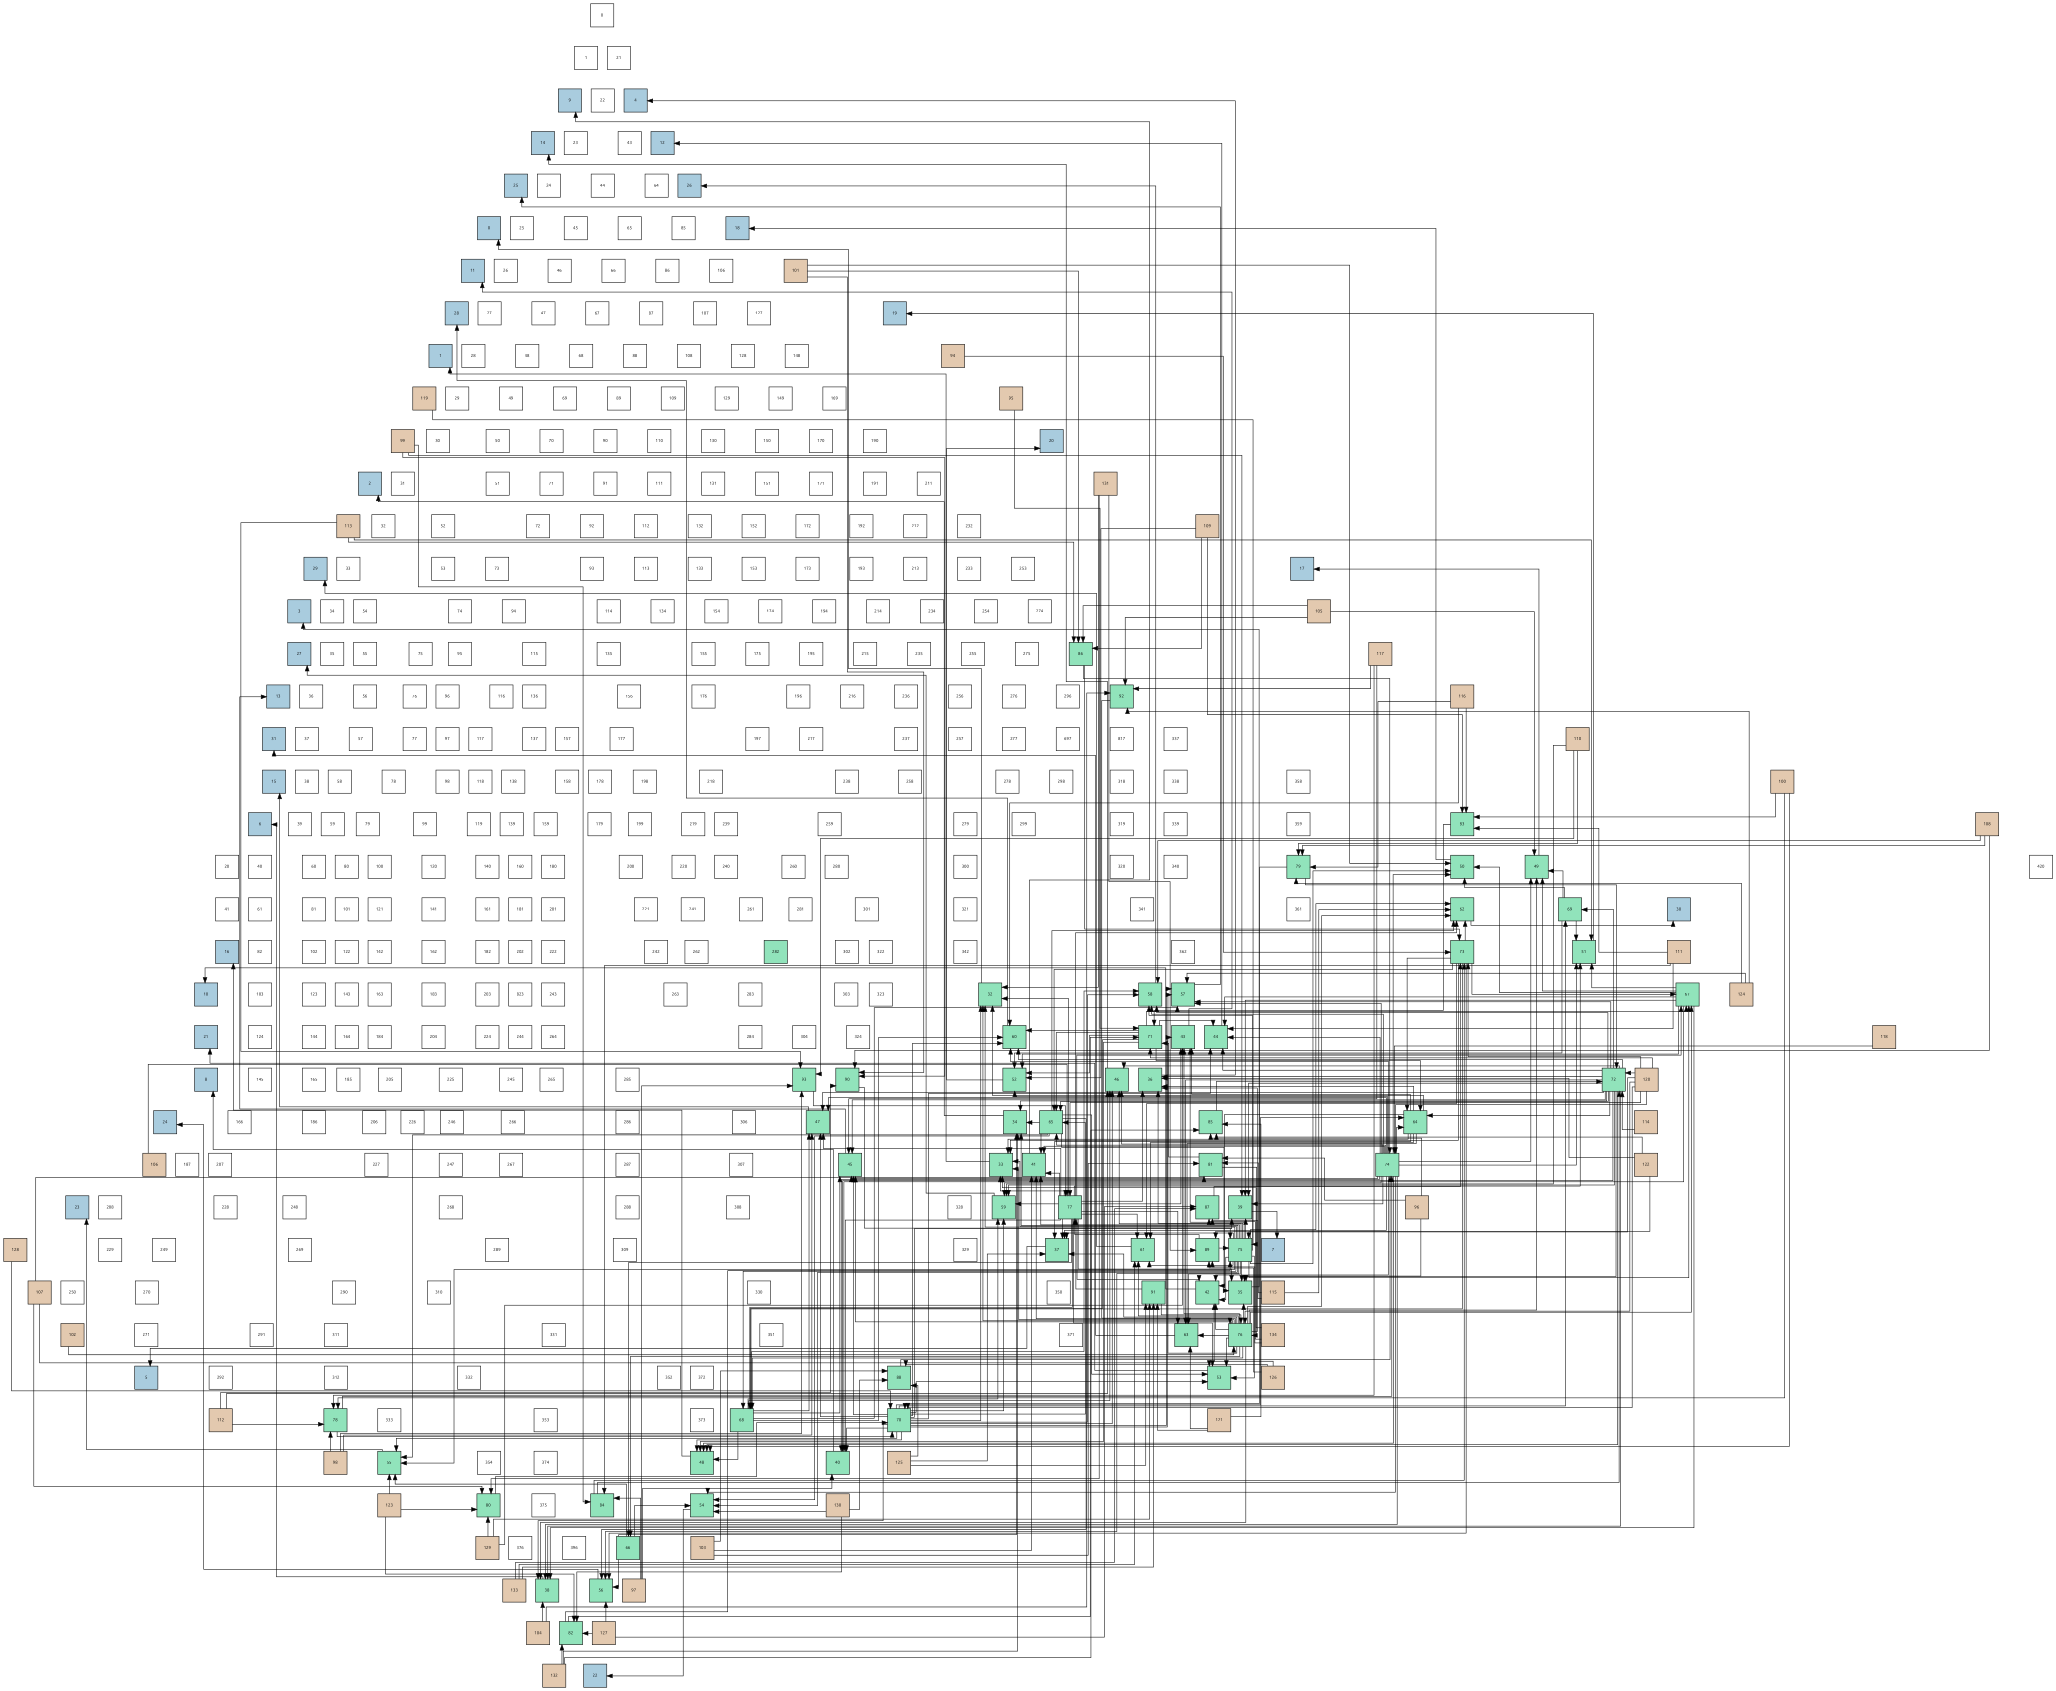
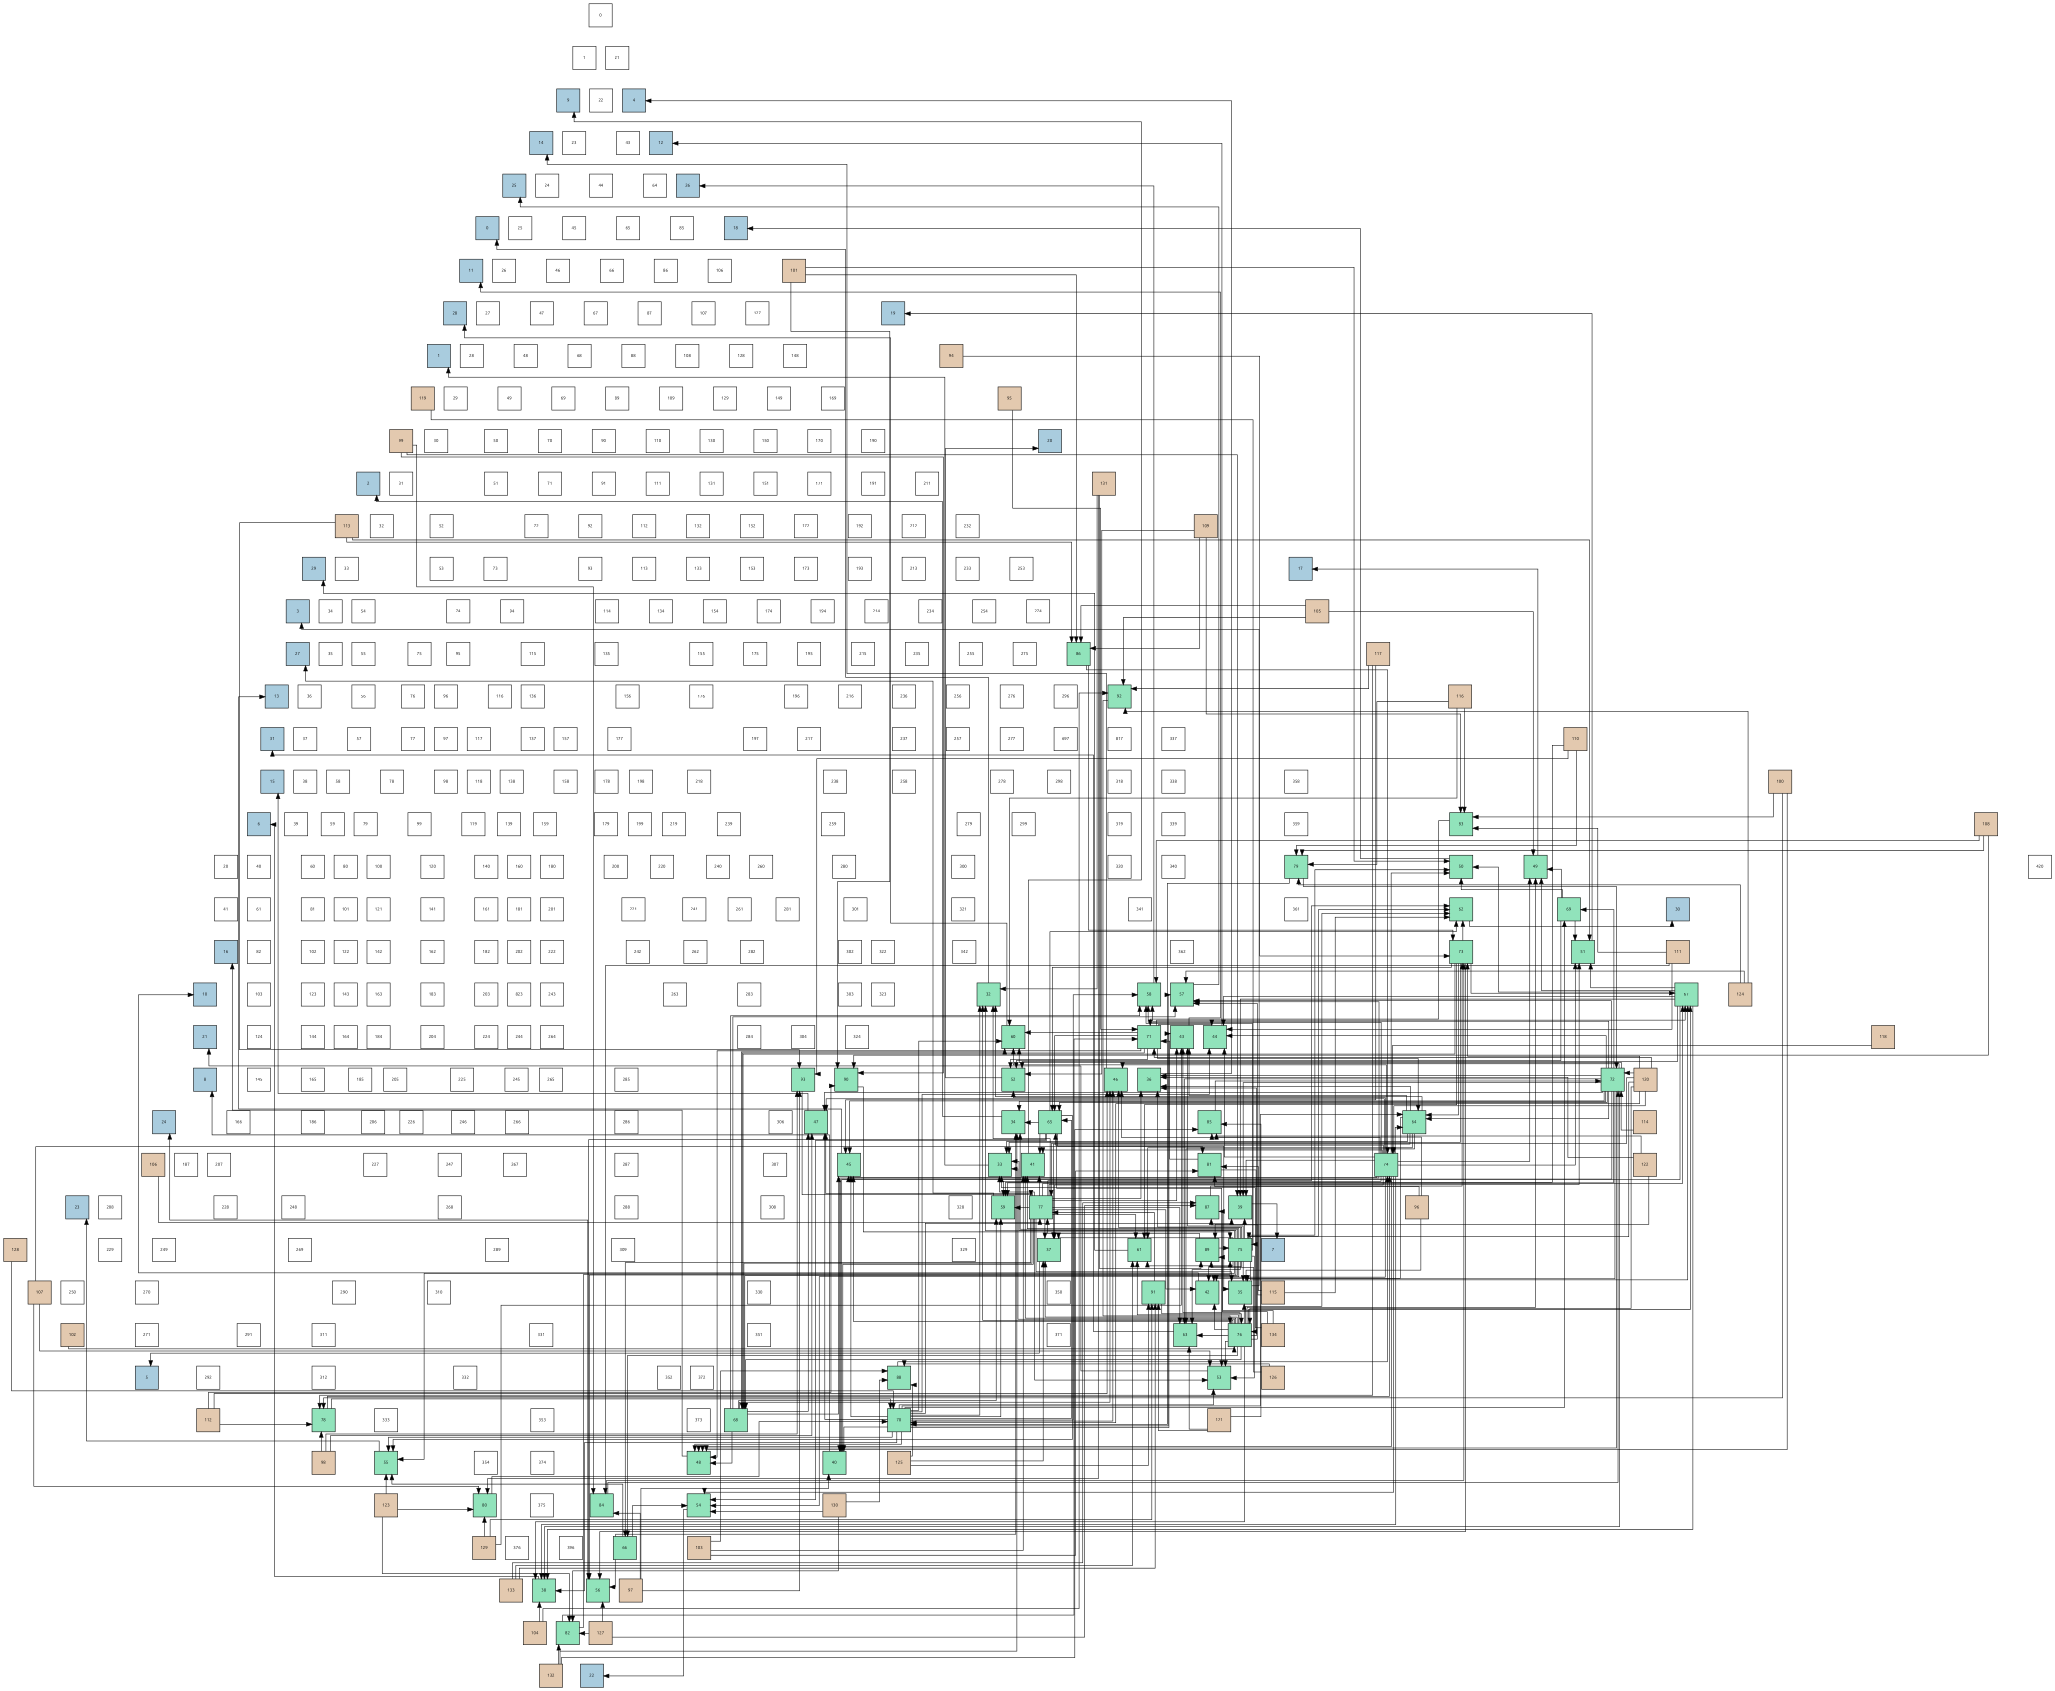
(776, 952) -> (752, 952)
(1220, 1361) -> none
